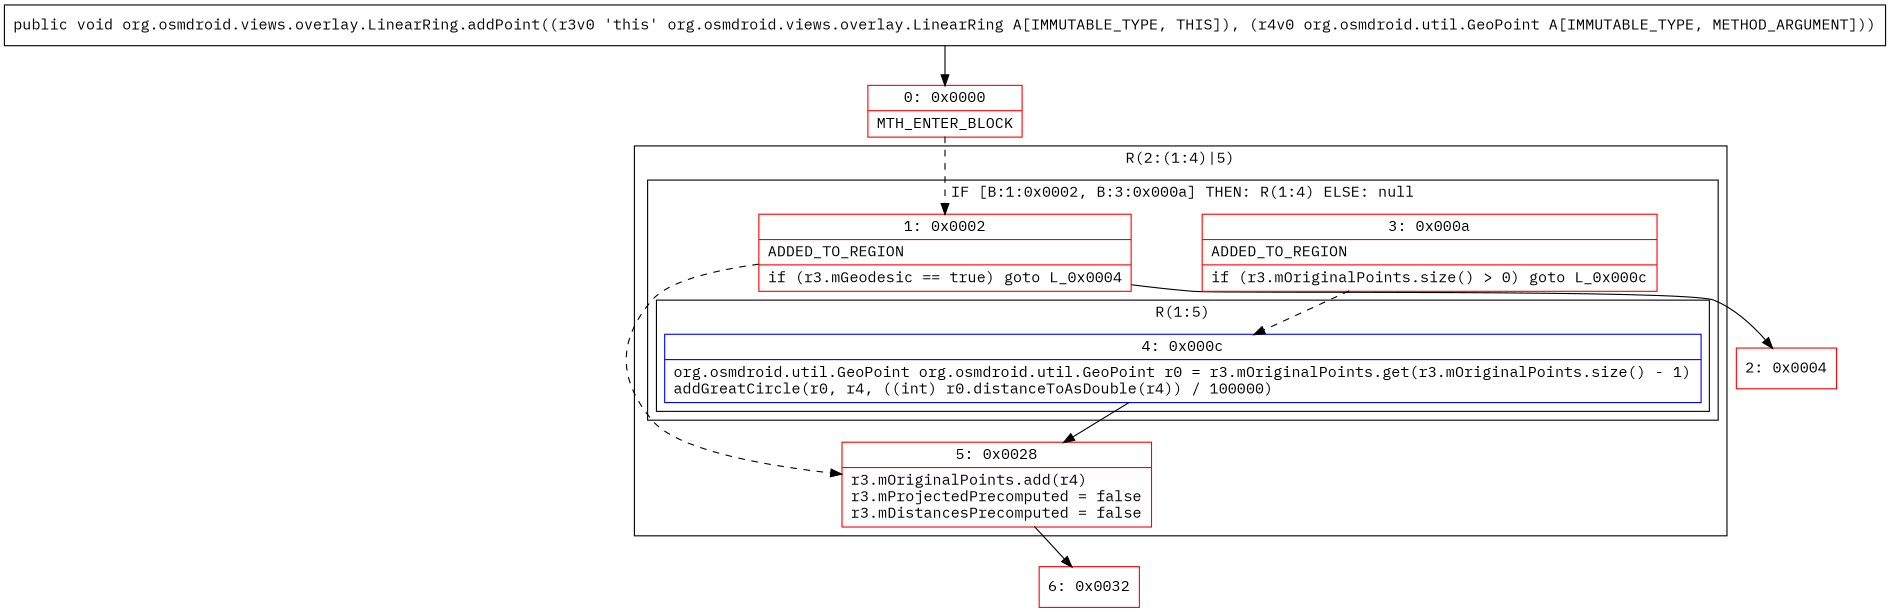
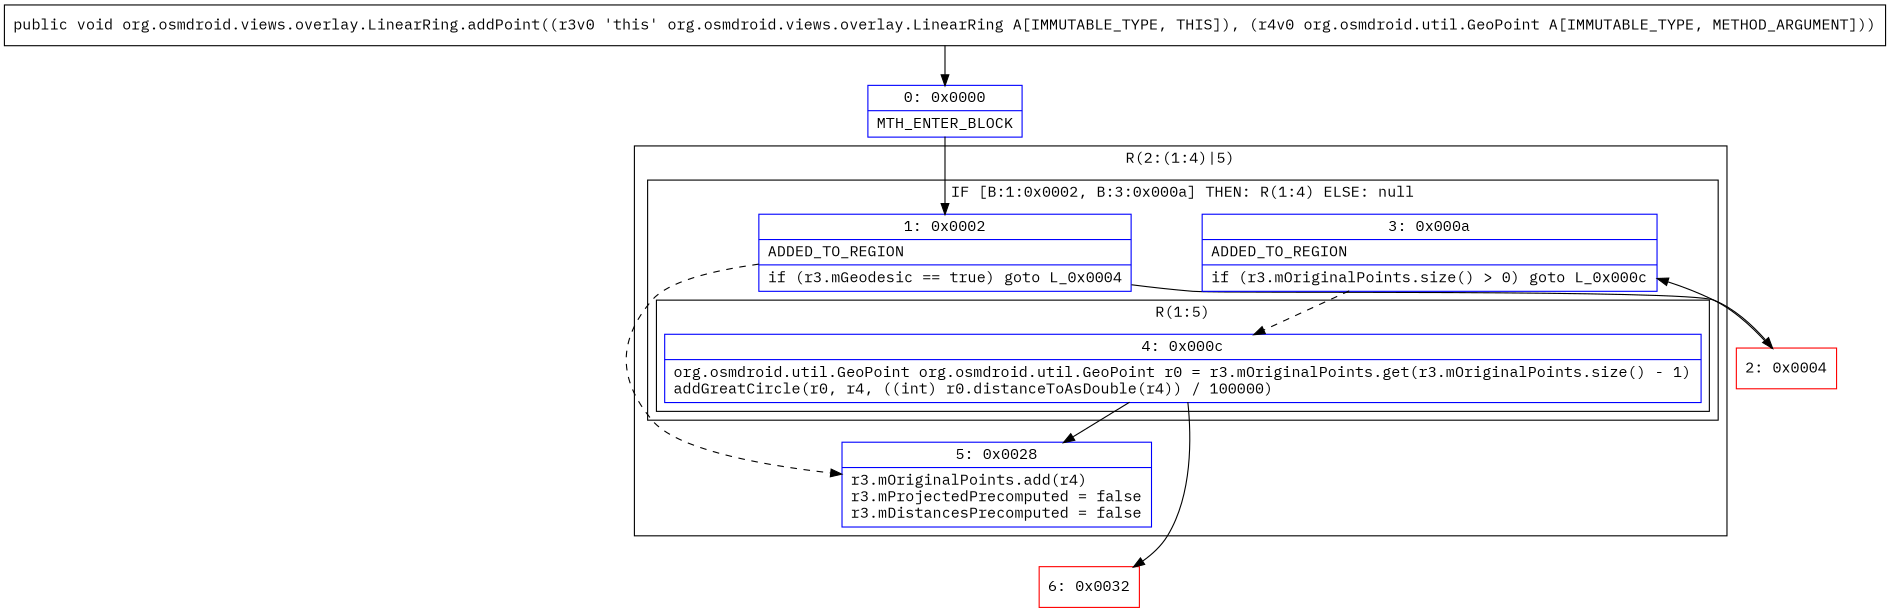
(945, 111) -> (945, 111)
(945, 170) -> (945, 170)
(945, 253) -> (945, 253)
(1430, 253) -> (1430, 253)
none -> (1725, 307)
(997, 485) -> (997, 485)
(1049, 543) -> (1185, 488)
